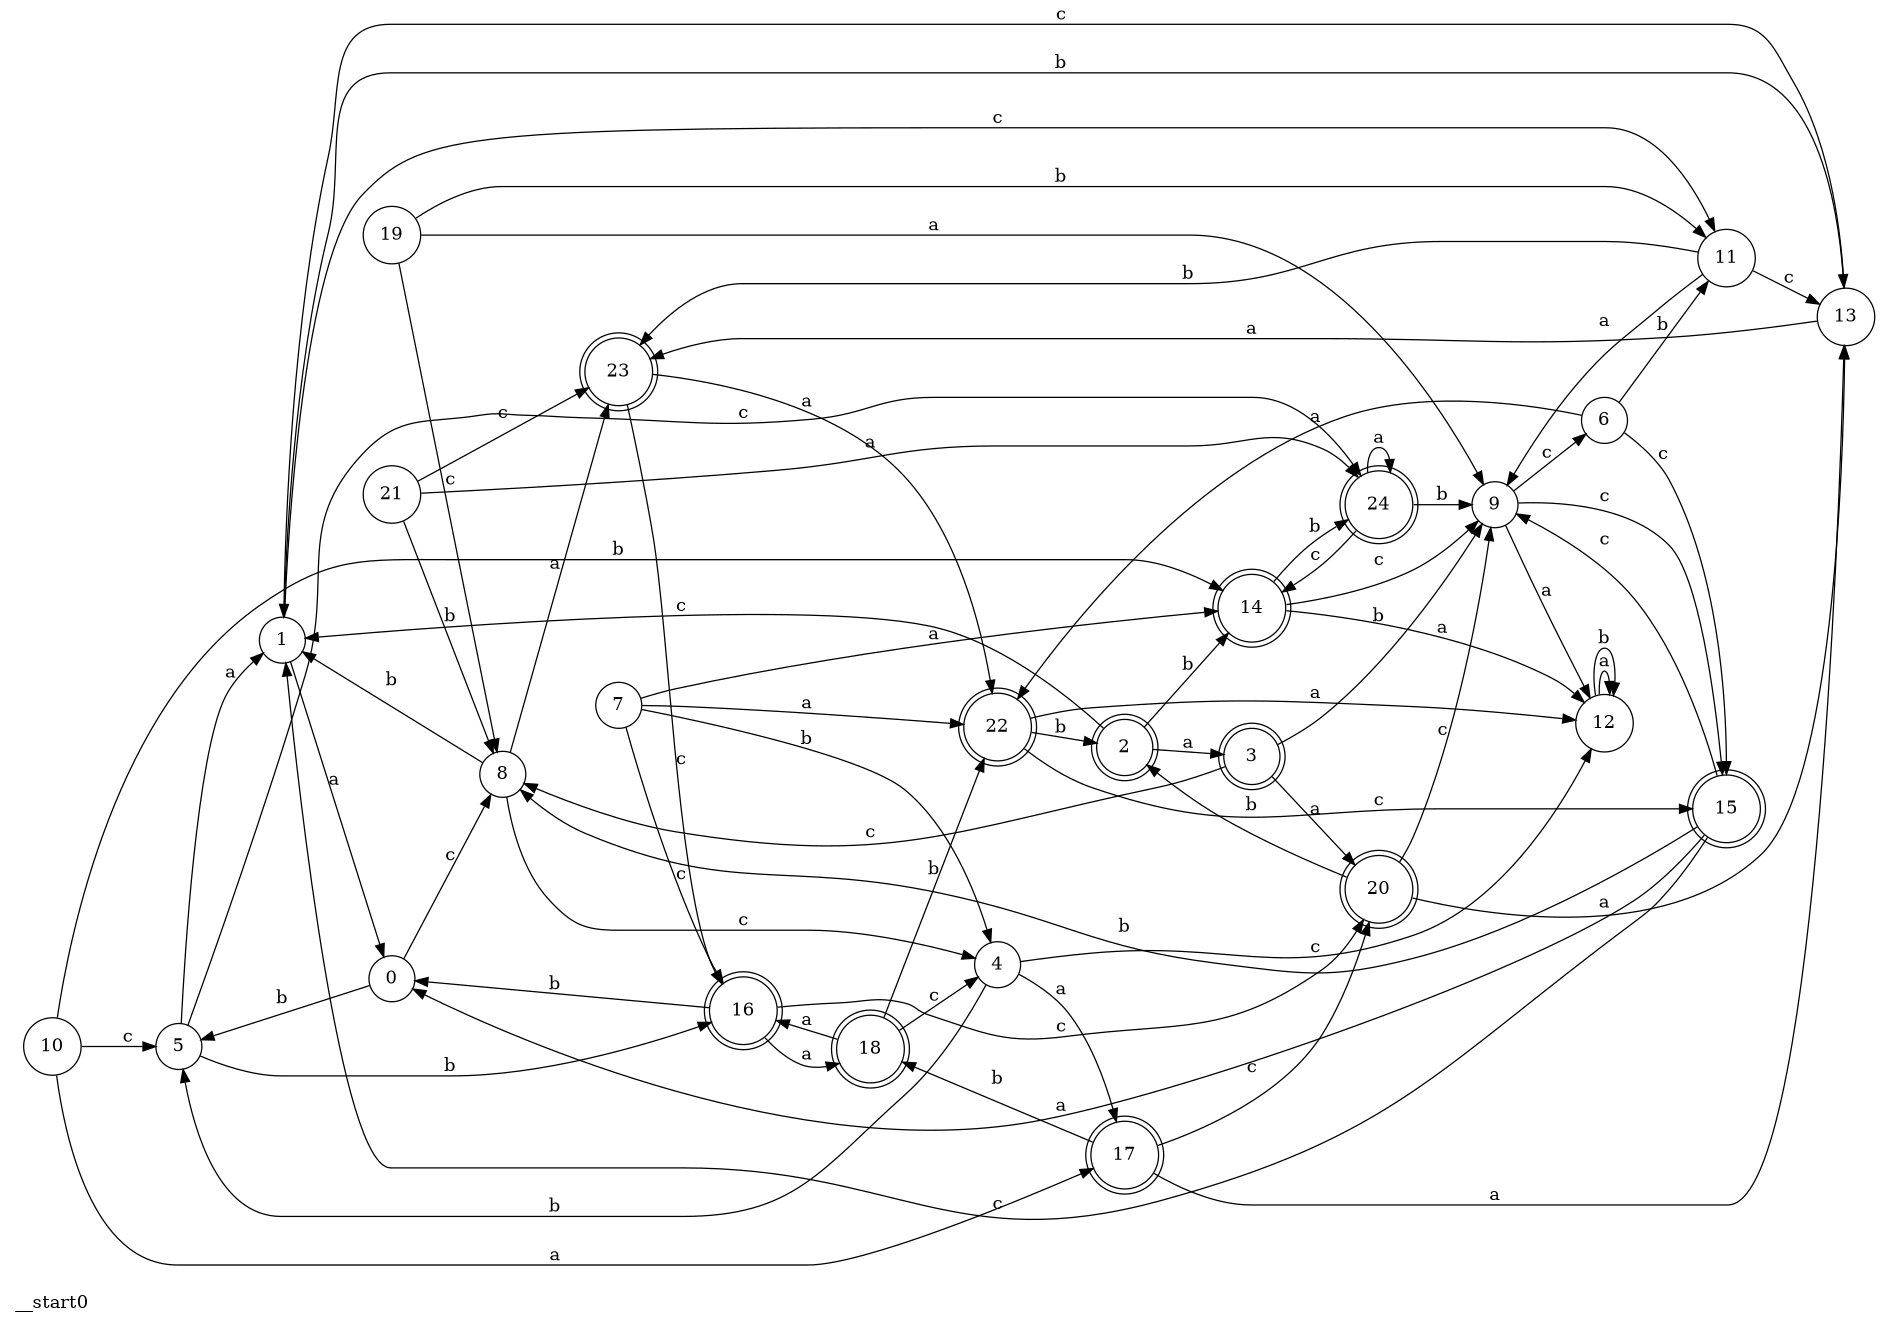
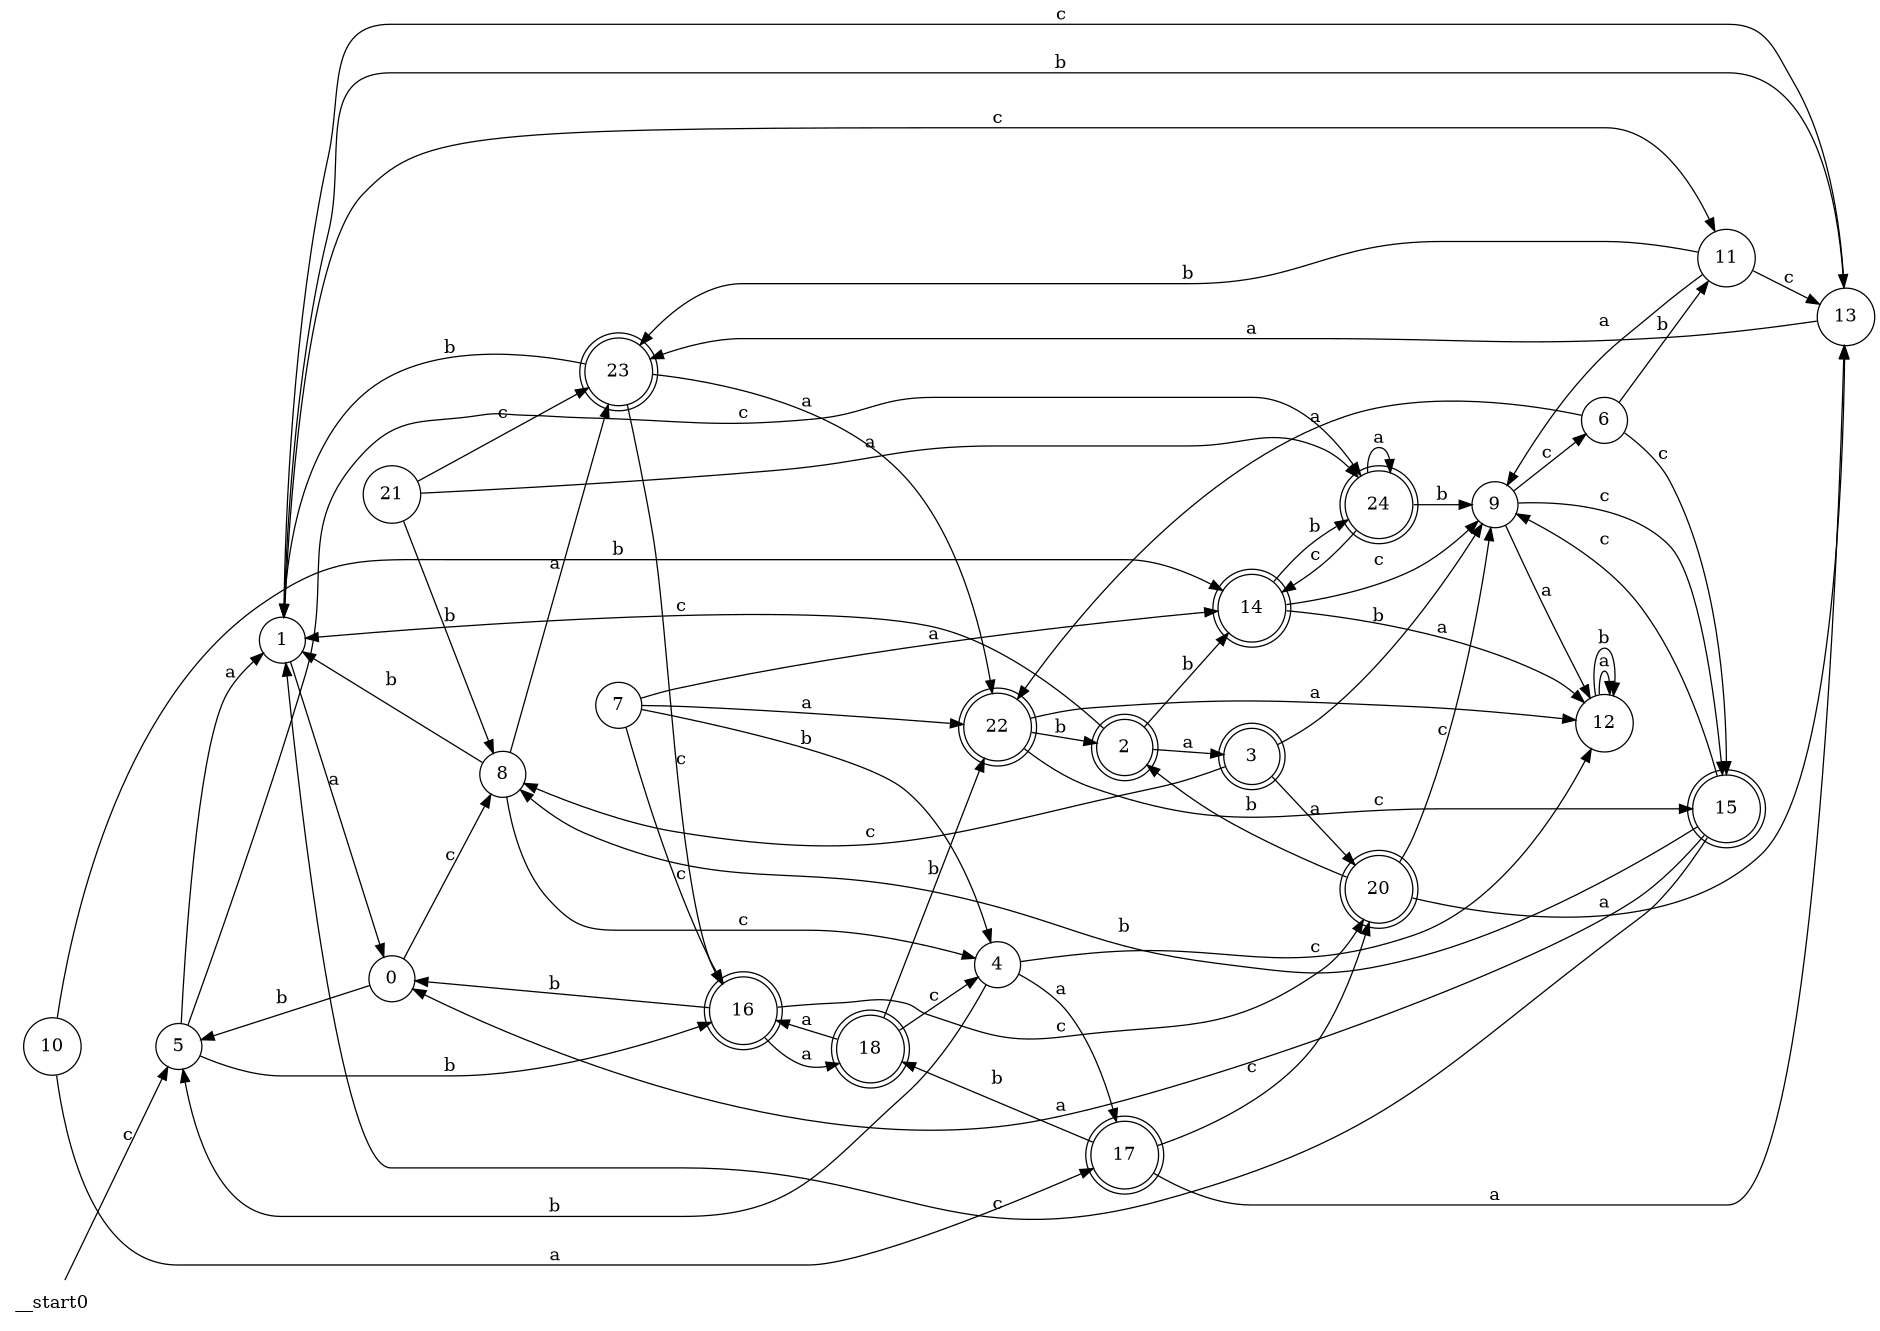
(392, 235) -> none
none -> (364, 394)
(112, 1046) -> (114, 1179)
